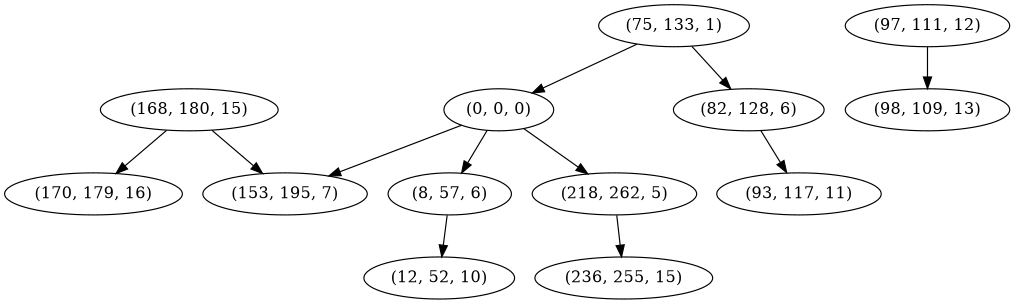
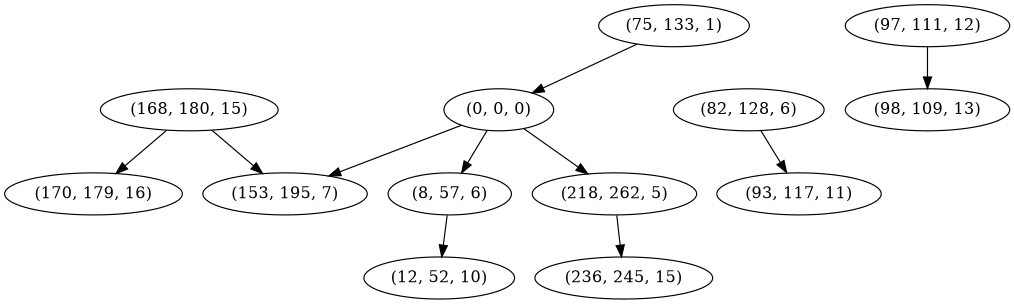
(707, 63) -> none
(624, 278) -> (624, 278)
